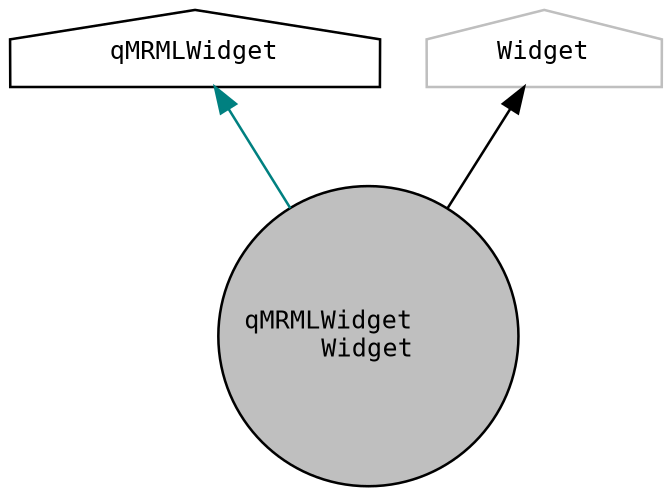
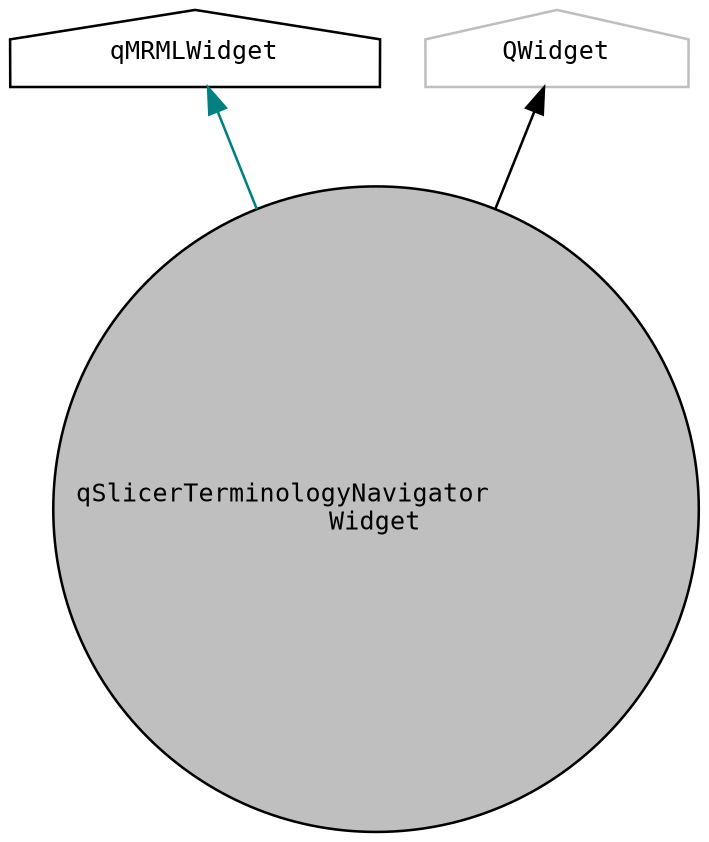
(544, 53) -> (557, 53)
(368, 336) -> (376, 509)
